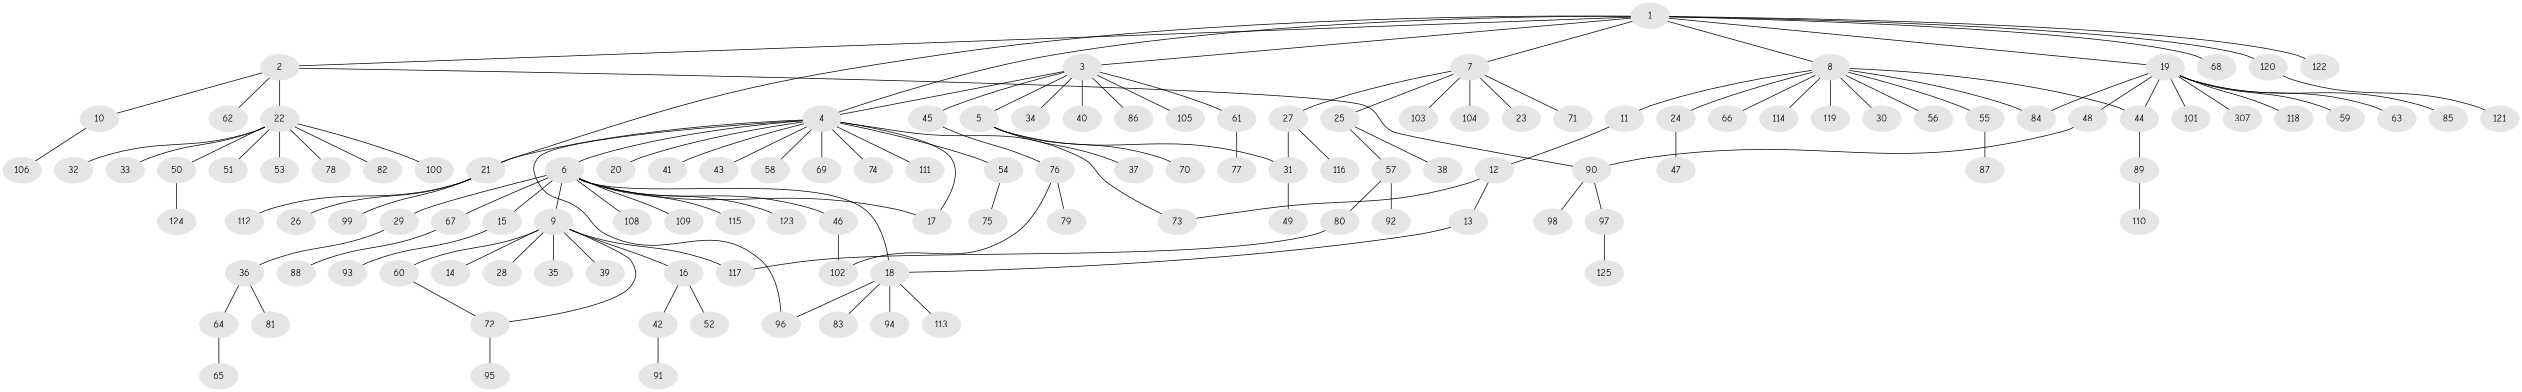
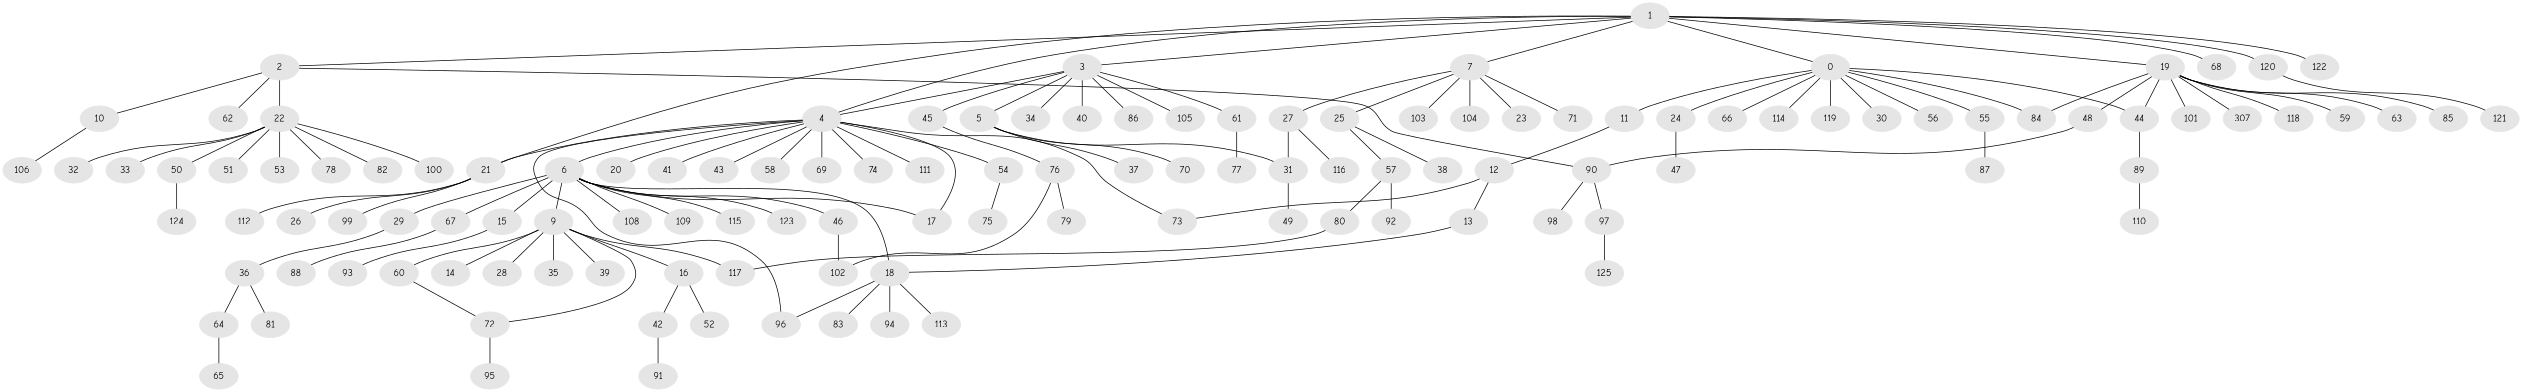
(1830, 67) -> (1830, 67)
